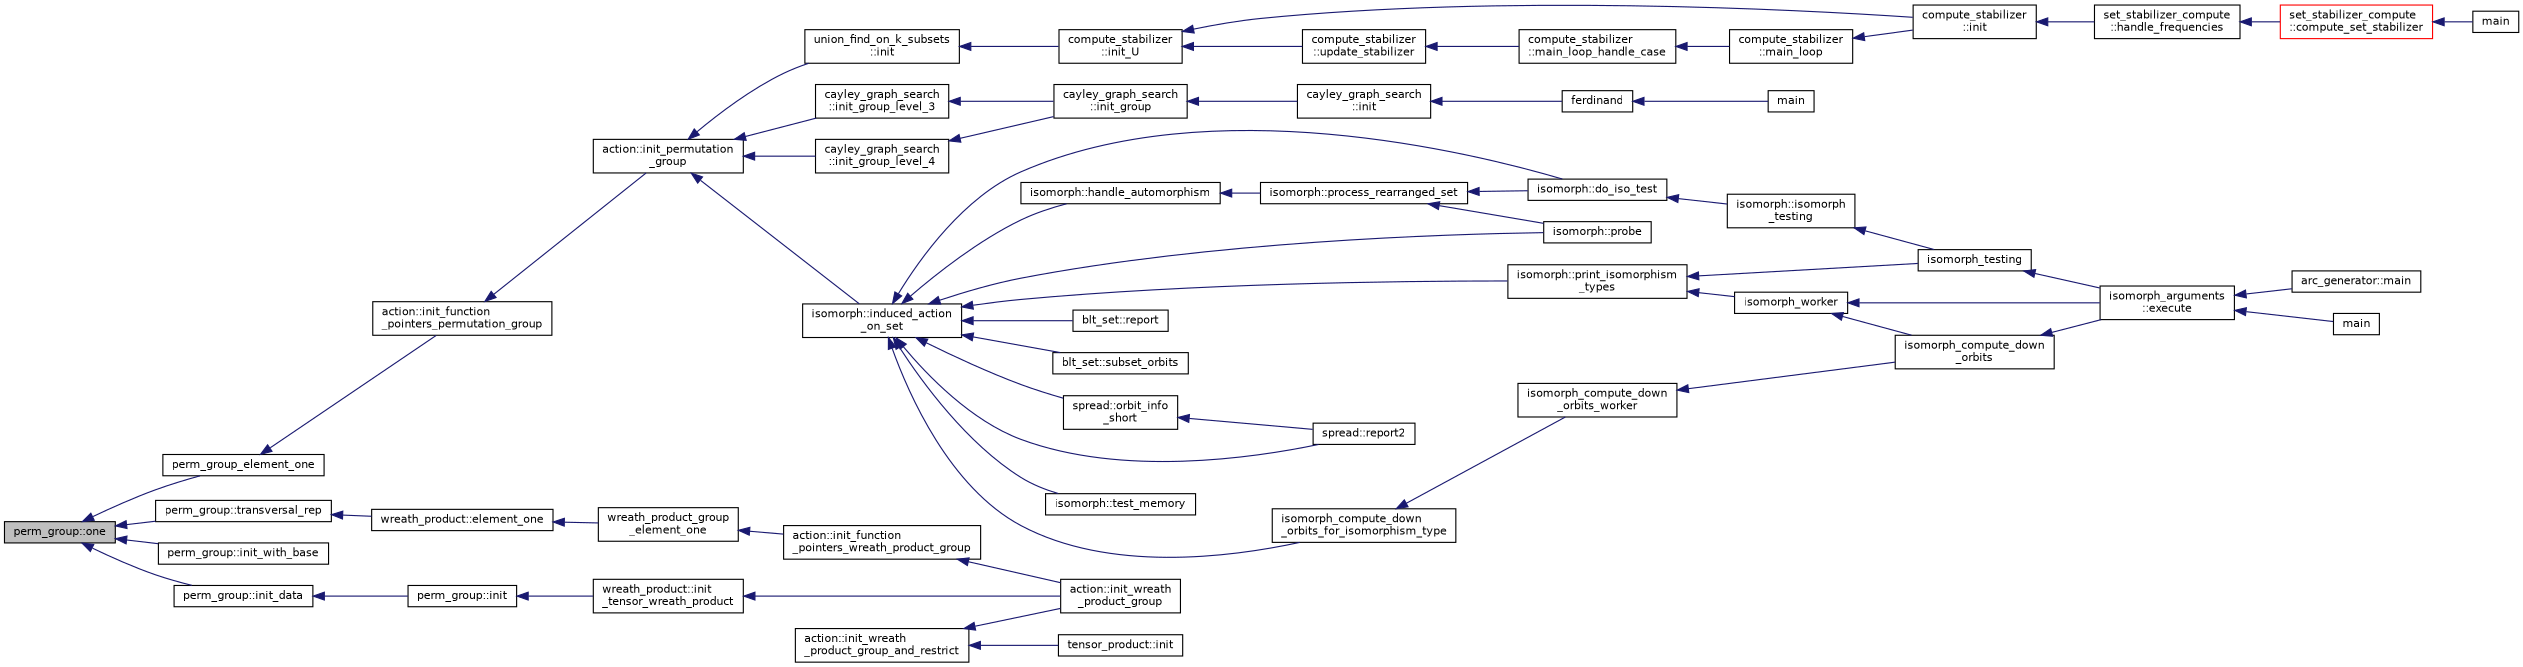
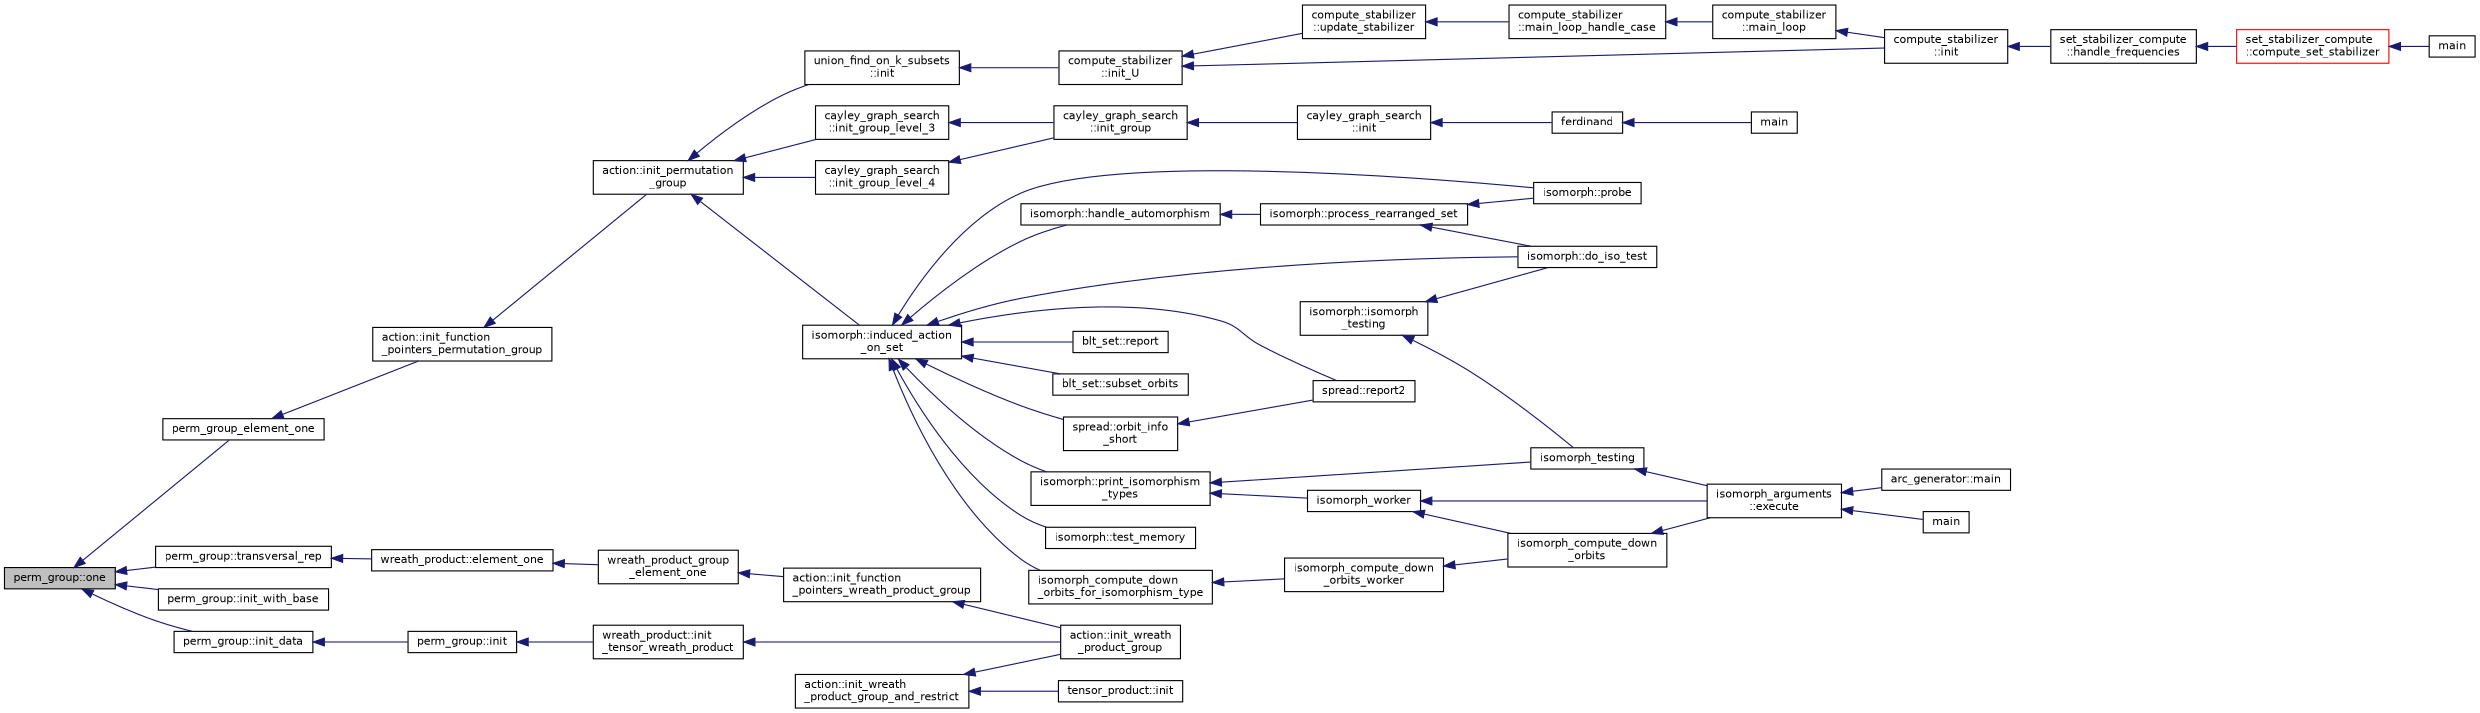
(1703, 201) -> (1492, 283)
